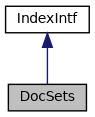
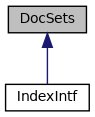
(47, 66) -> (47, 66)
